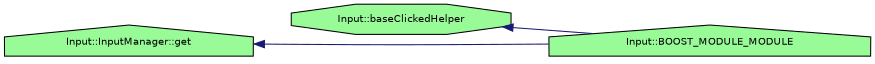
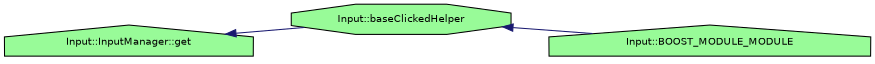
(407, 45) -> (270, 30)
